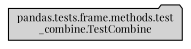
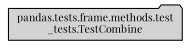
(95, 24) -> (95, 24)
